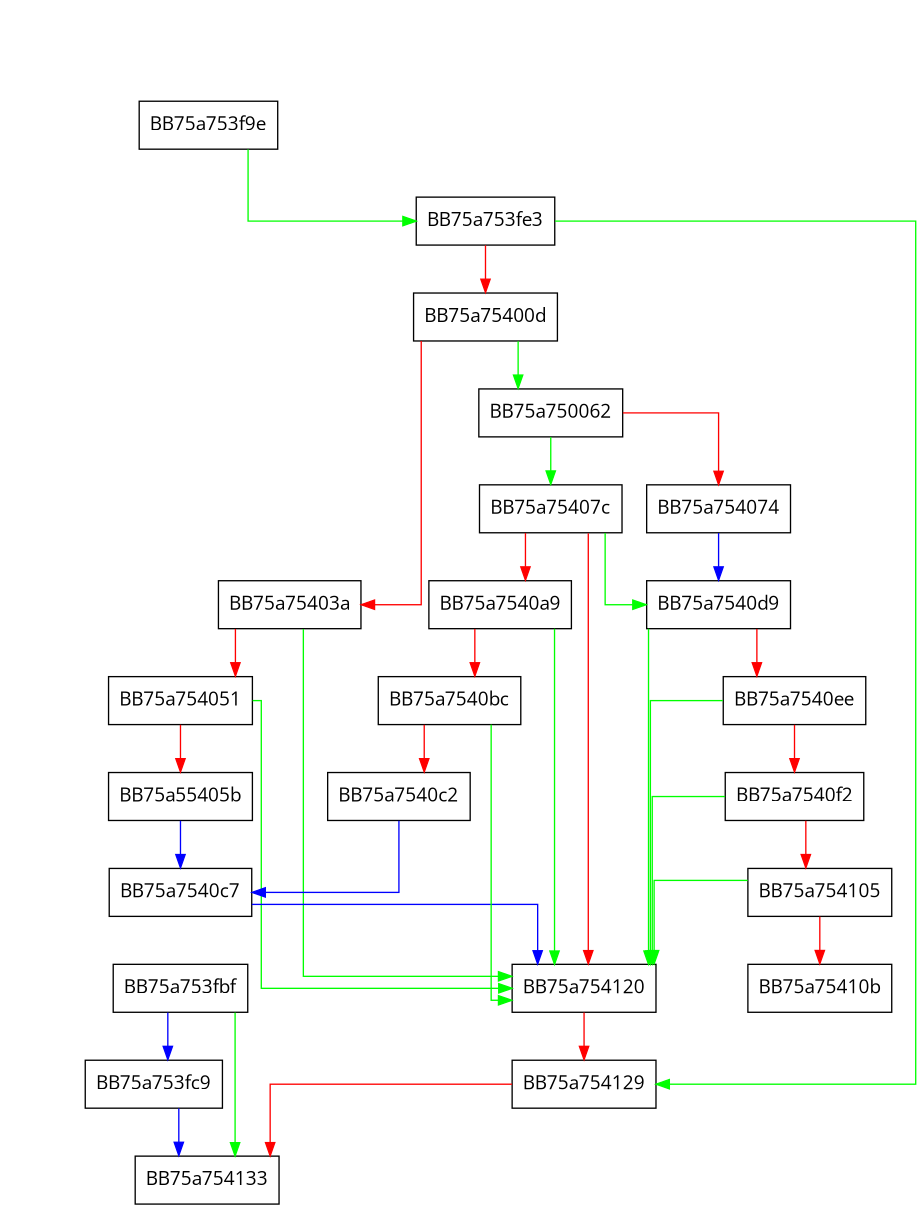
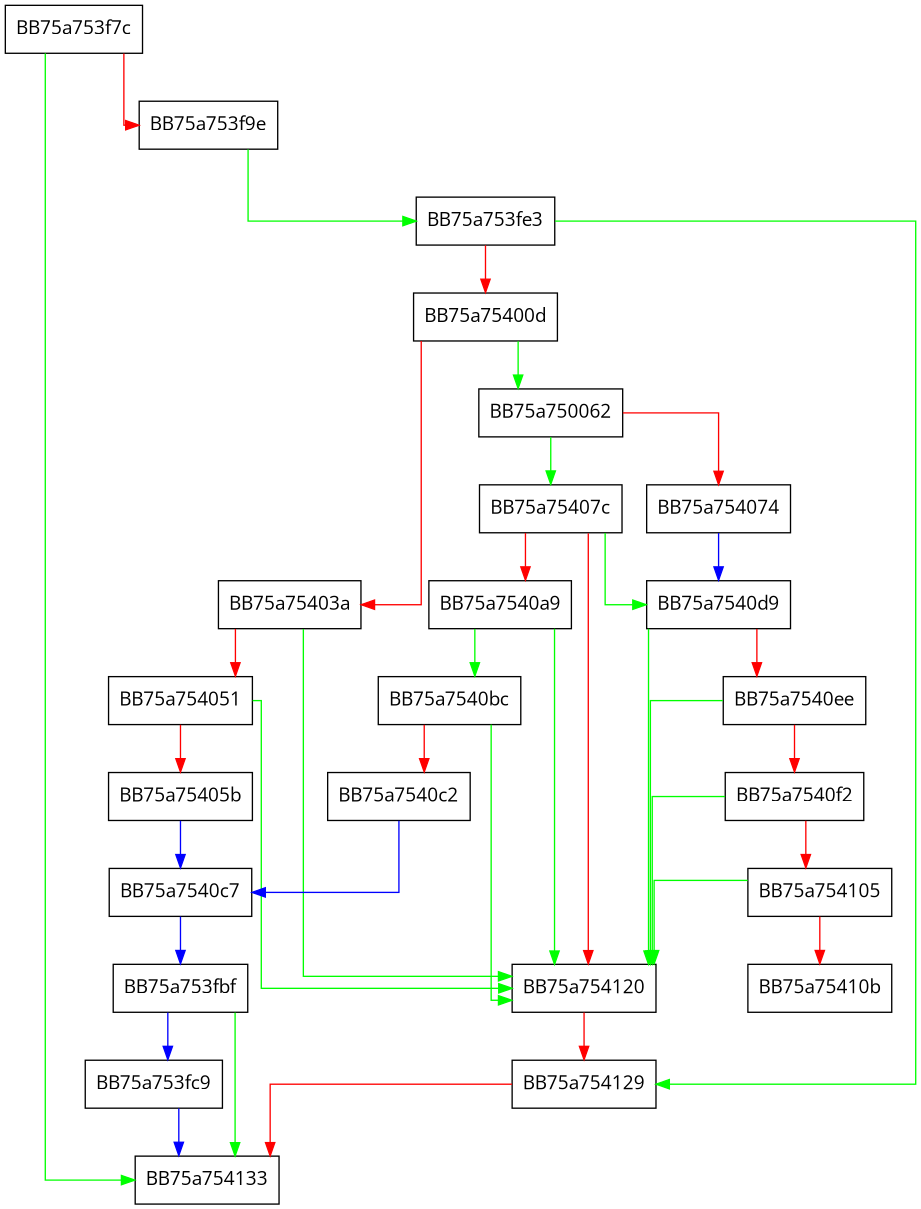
none -> (74, 29)
(475, 646) -> (475, 646)
(180, 797) -> (180, 797)
(418, 904) -> (180, 934)
